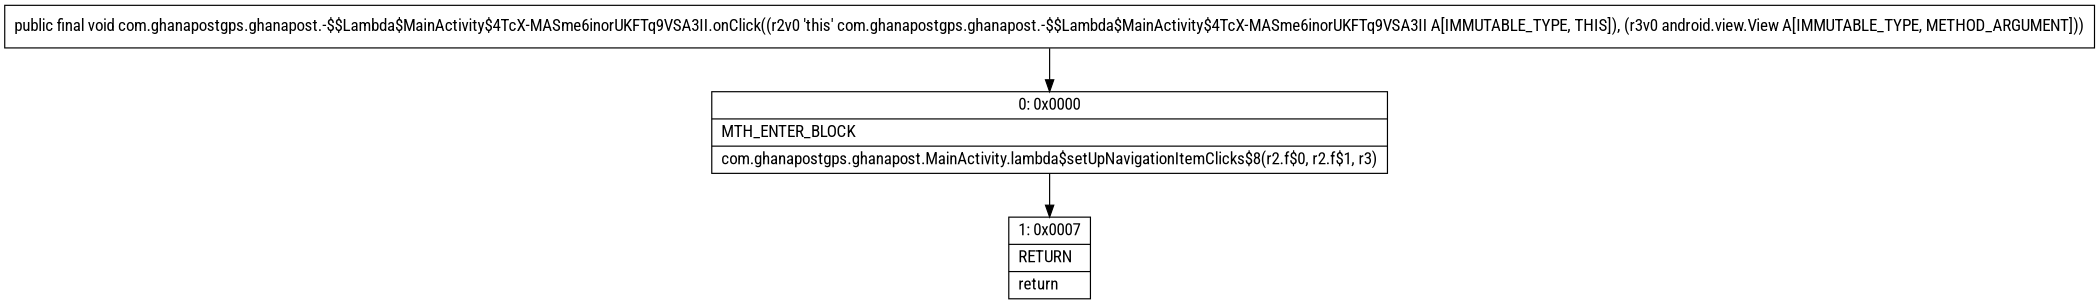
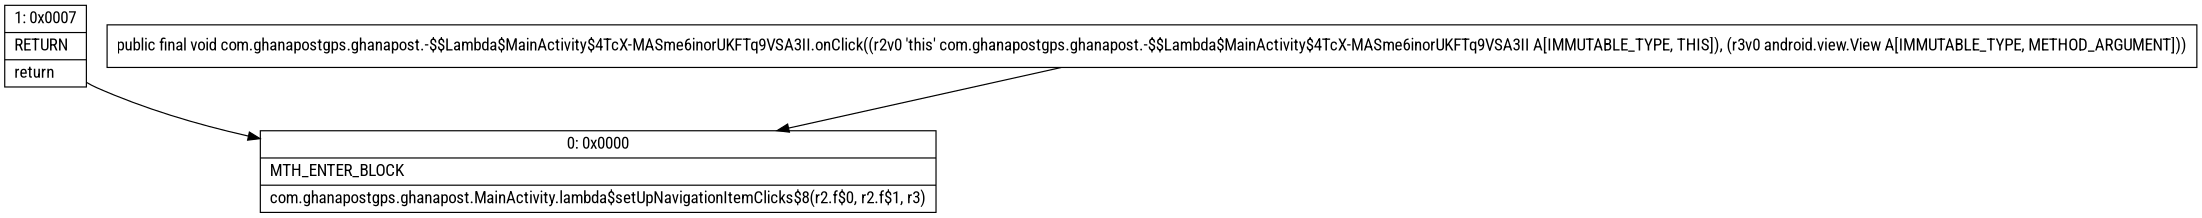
(1050, 189) -> (166, 114)
